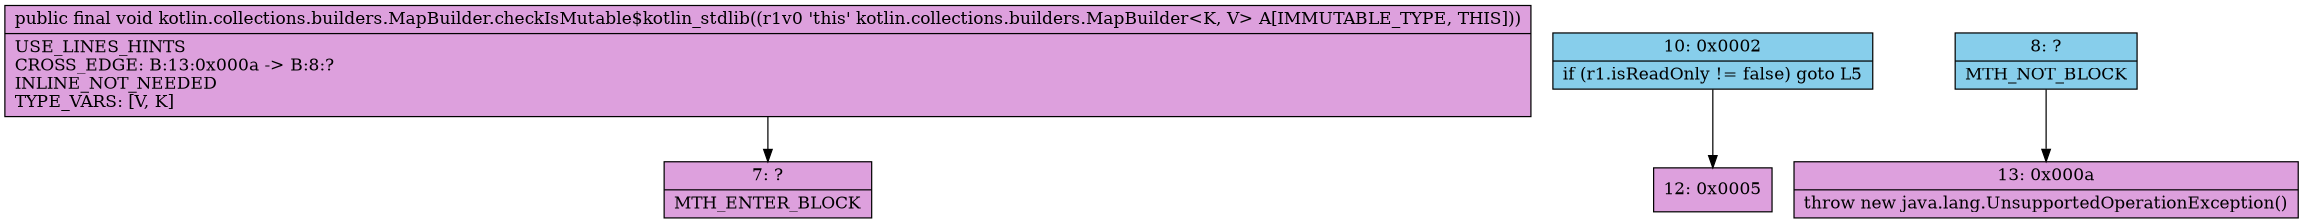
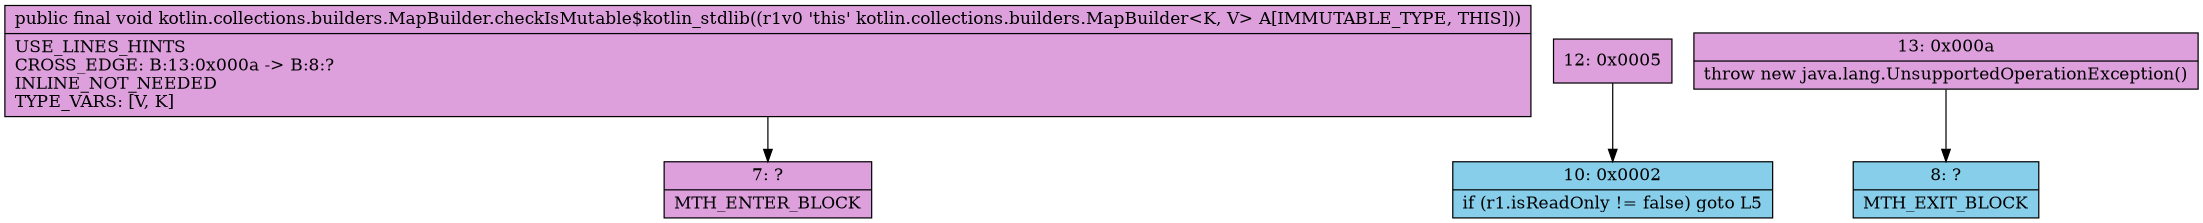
(2046, 74) -> (1946, 203)
(2046, 119) -> (1946, 119)
(1713, 122) -> (1613, 116)
